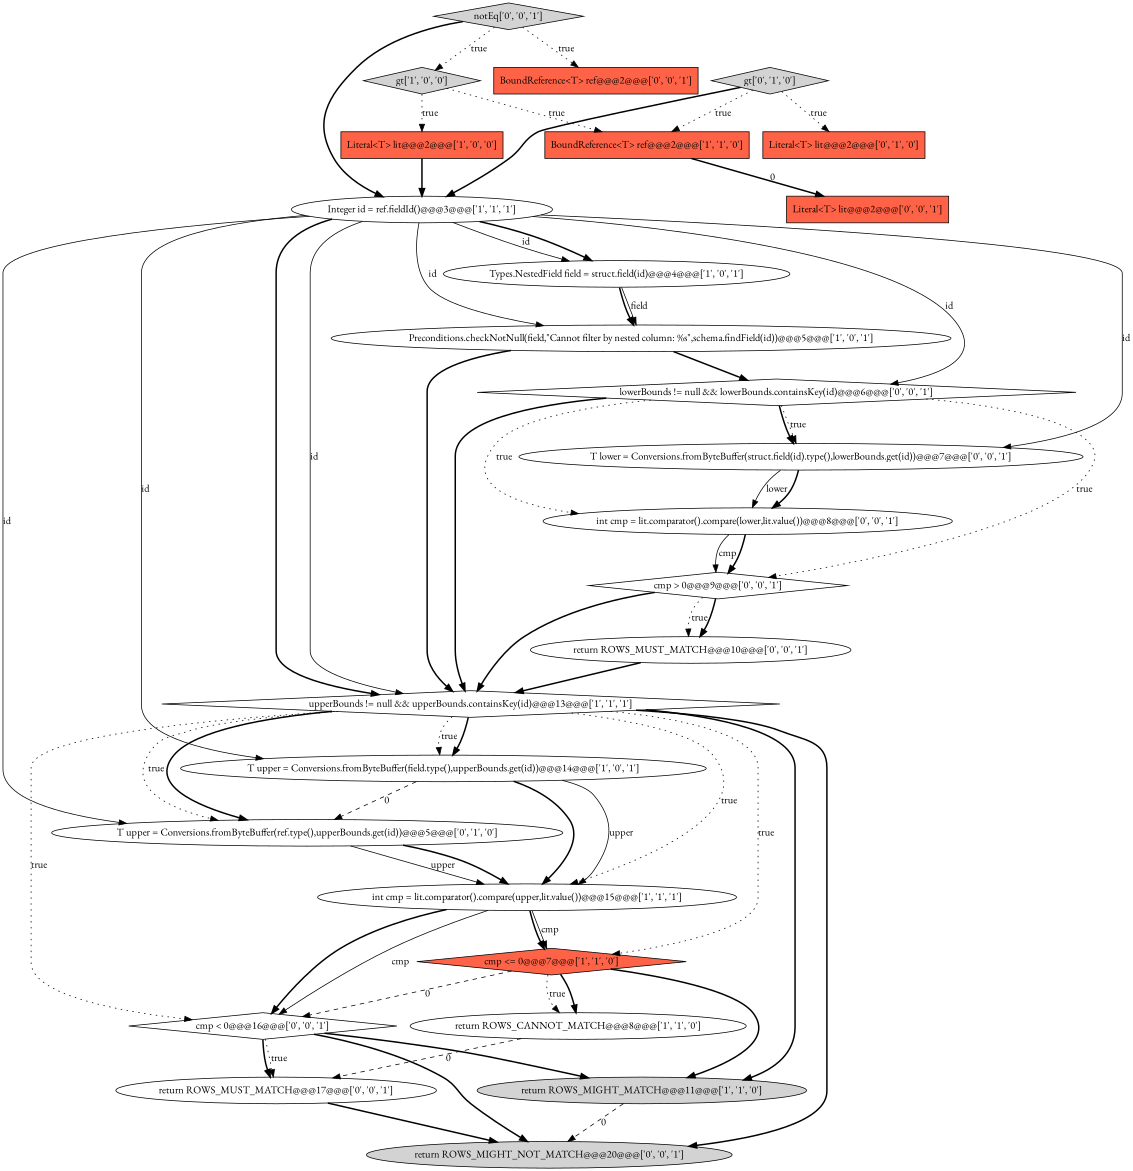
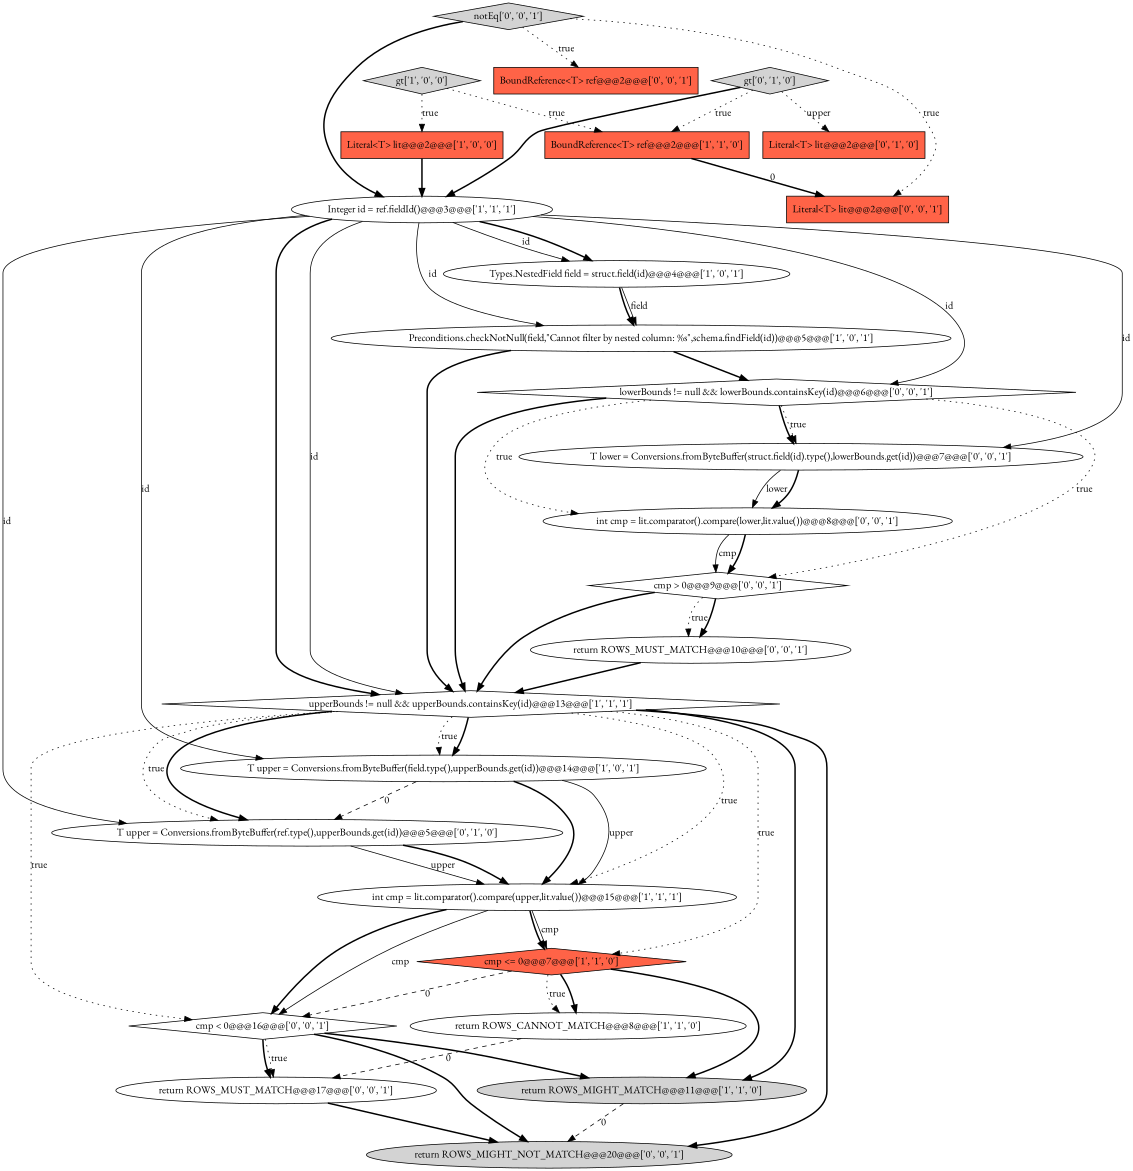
(468, 47) -> (800, 55)
(819, 113) -> (819, 113)
